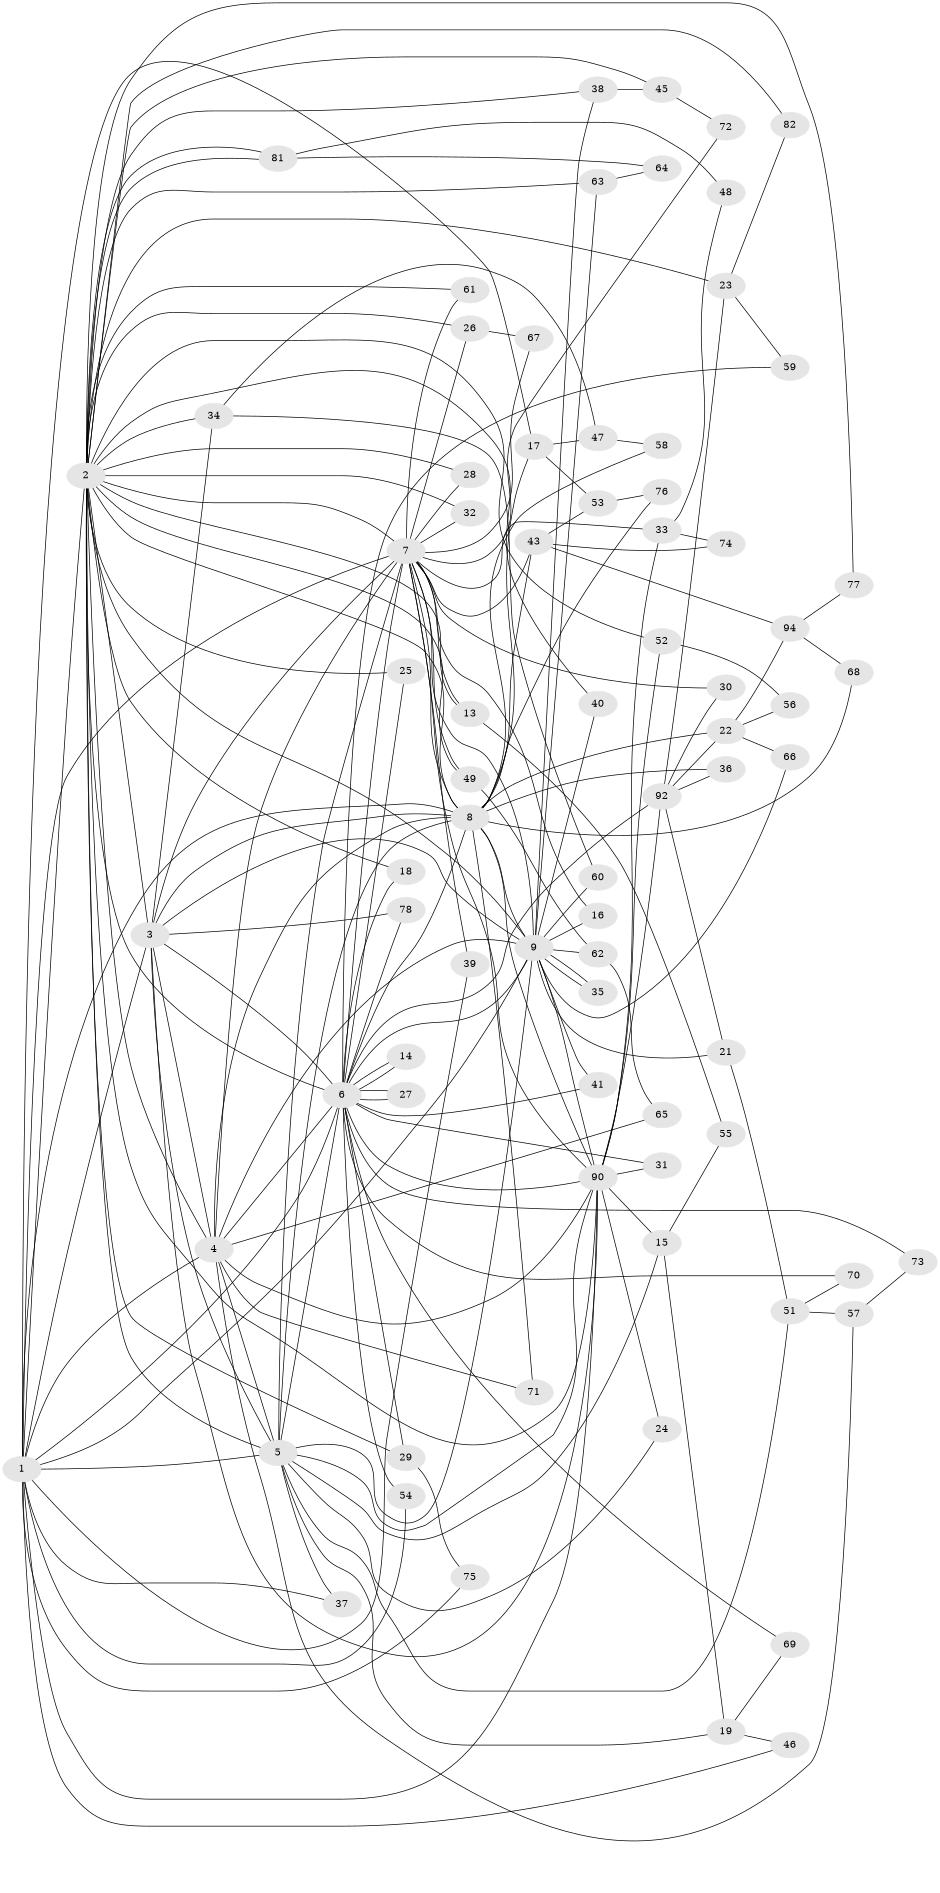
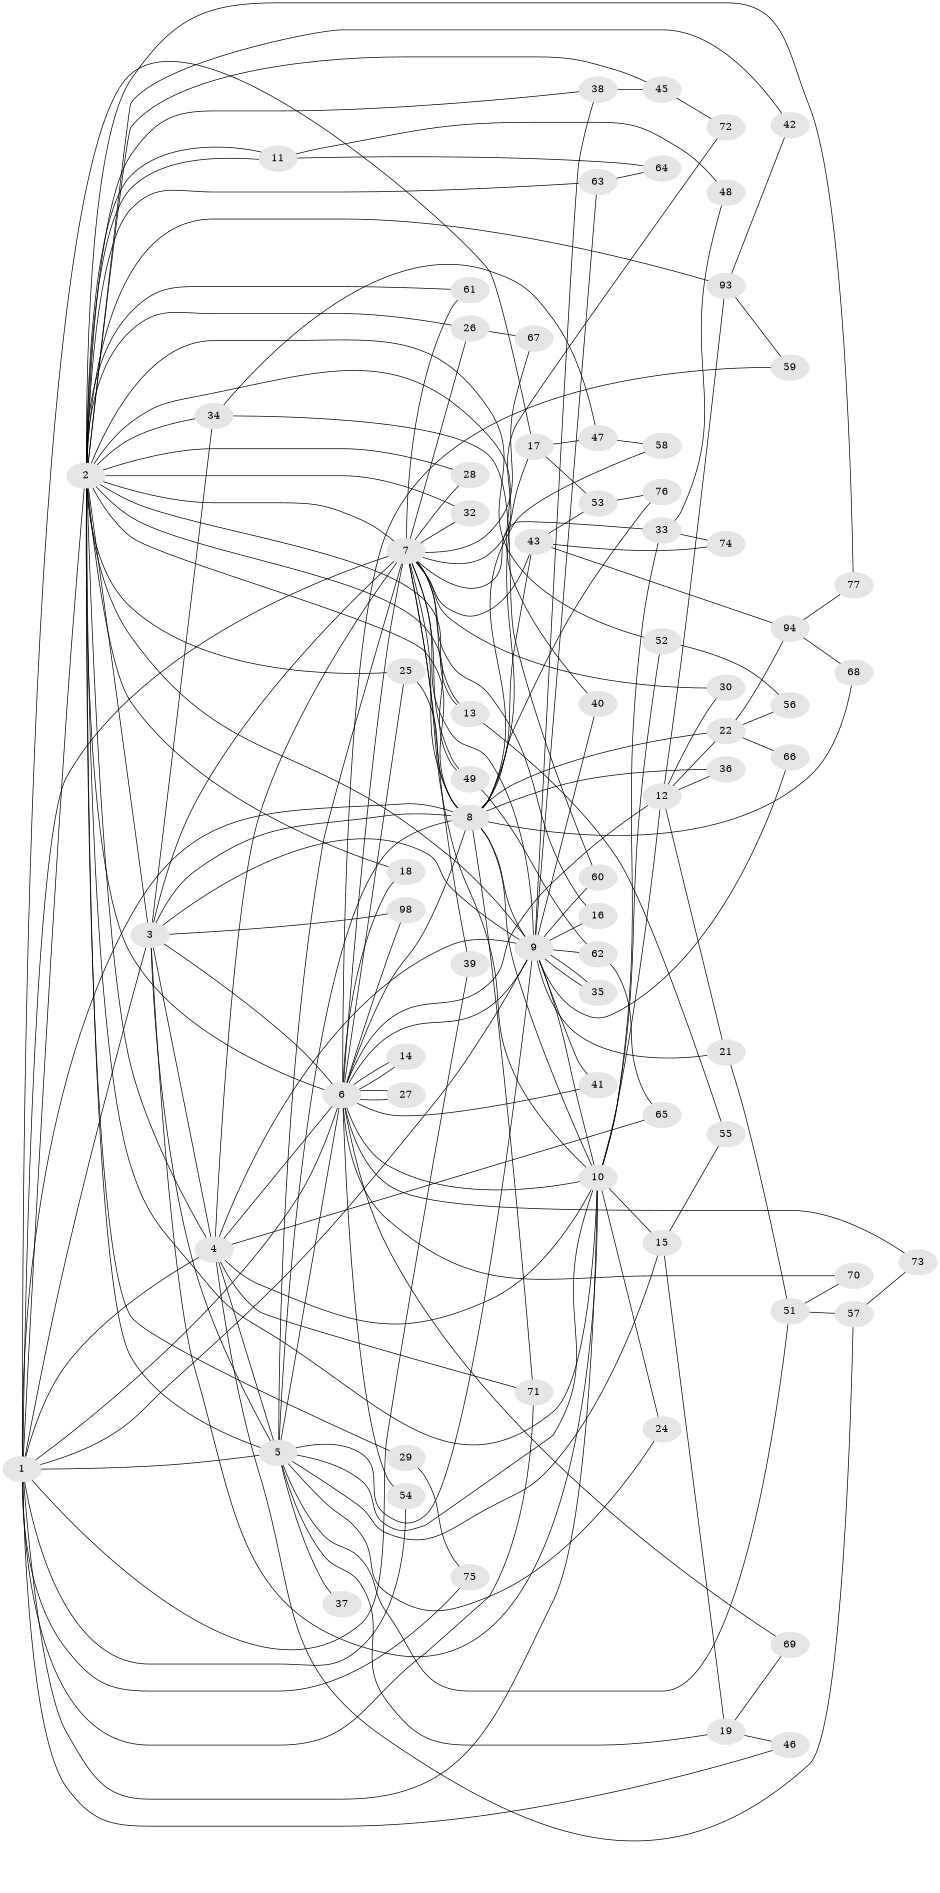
(790, 125) -> (790, 125)
(278, 159) -> (278, 159)
(726, 286) -> (726, 286)
(662, 796) -> (662, 796)
(406, 910) -> (406, 910)
(260, 978) -> (437, 745)
(662, 1166) -> none
(598, 1178) -> (598, 1178)
(373, 1277) -> none
(155, 1583) -> (285, 1745)
